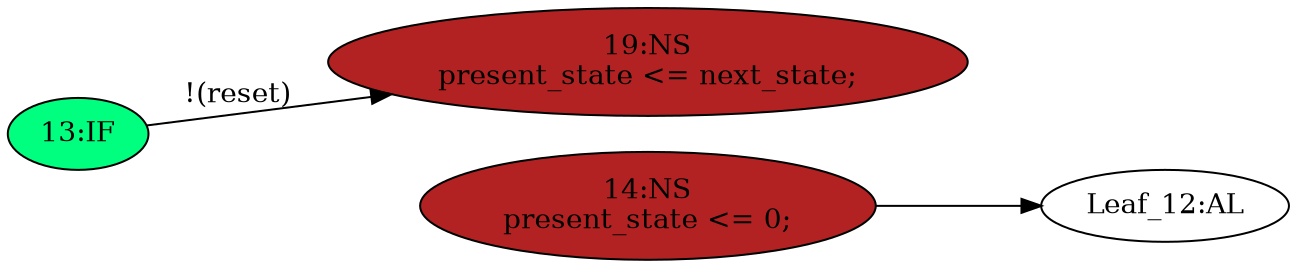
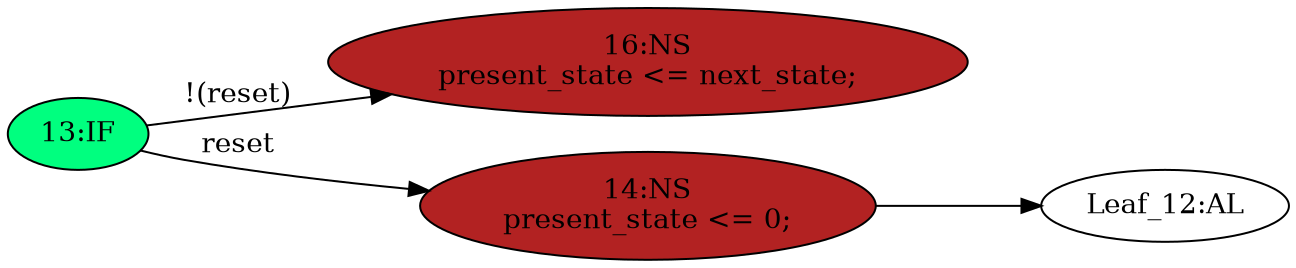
(648, 62) -> (648, 62)
none -> (274, 174)
